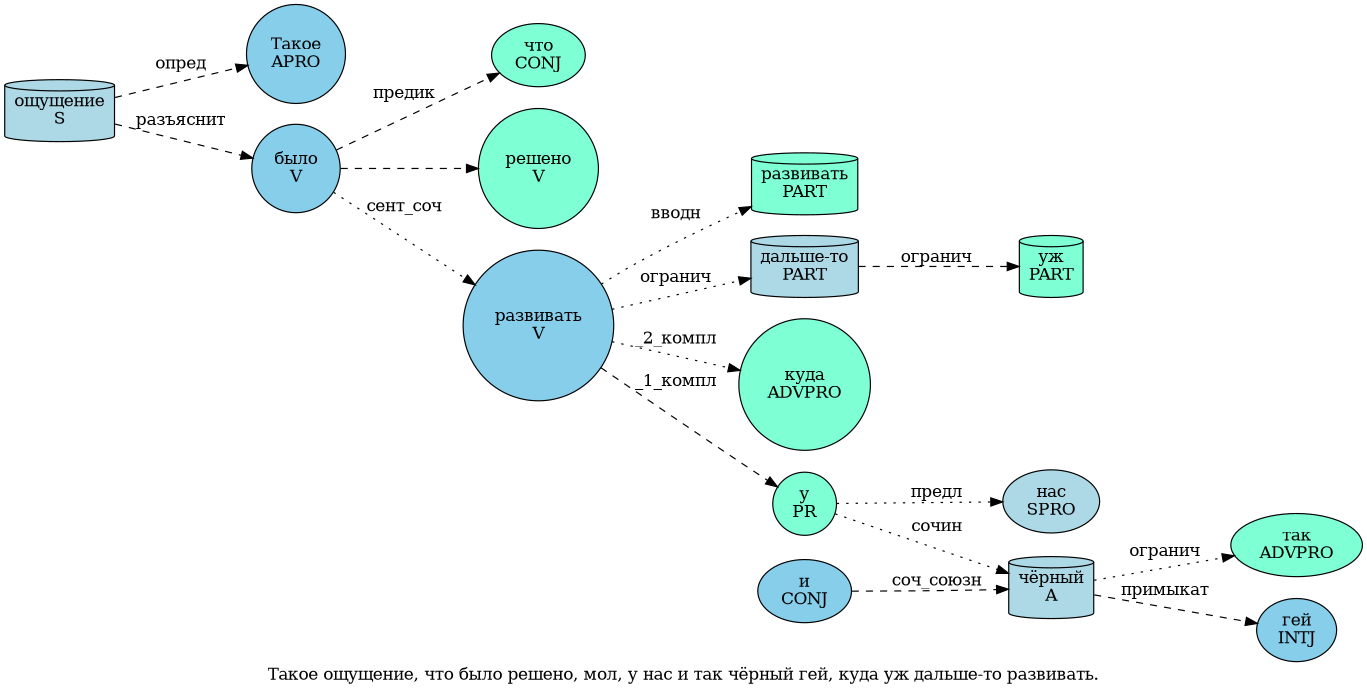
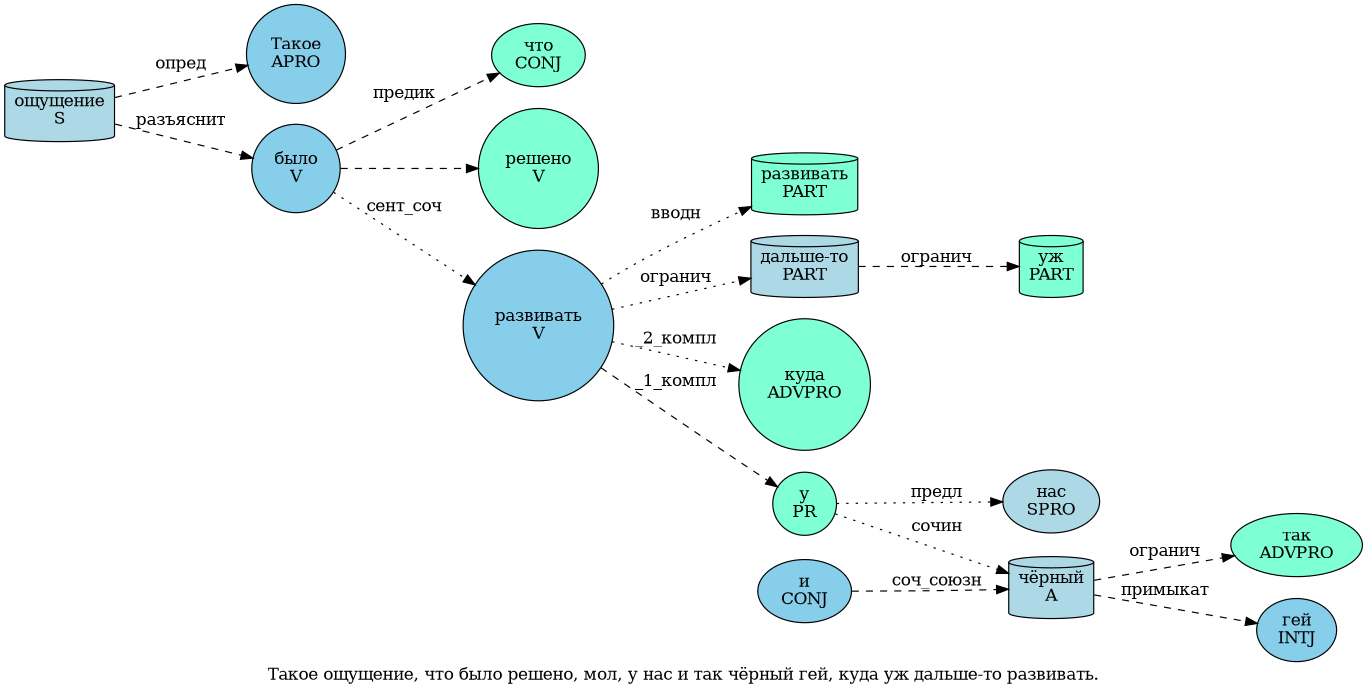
(1158, 569) -> (1158, 569)
